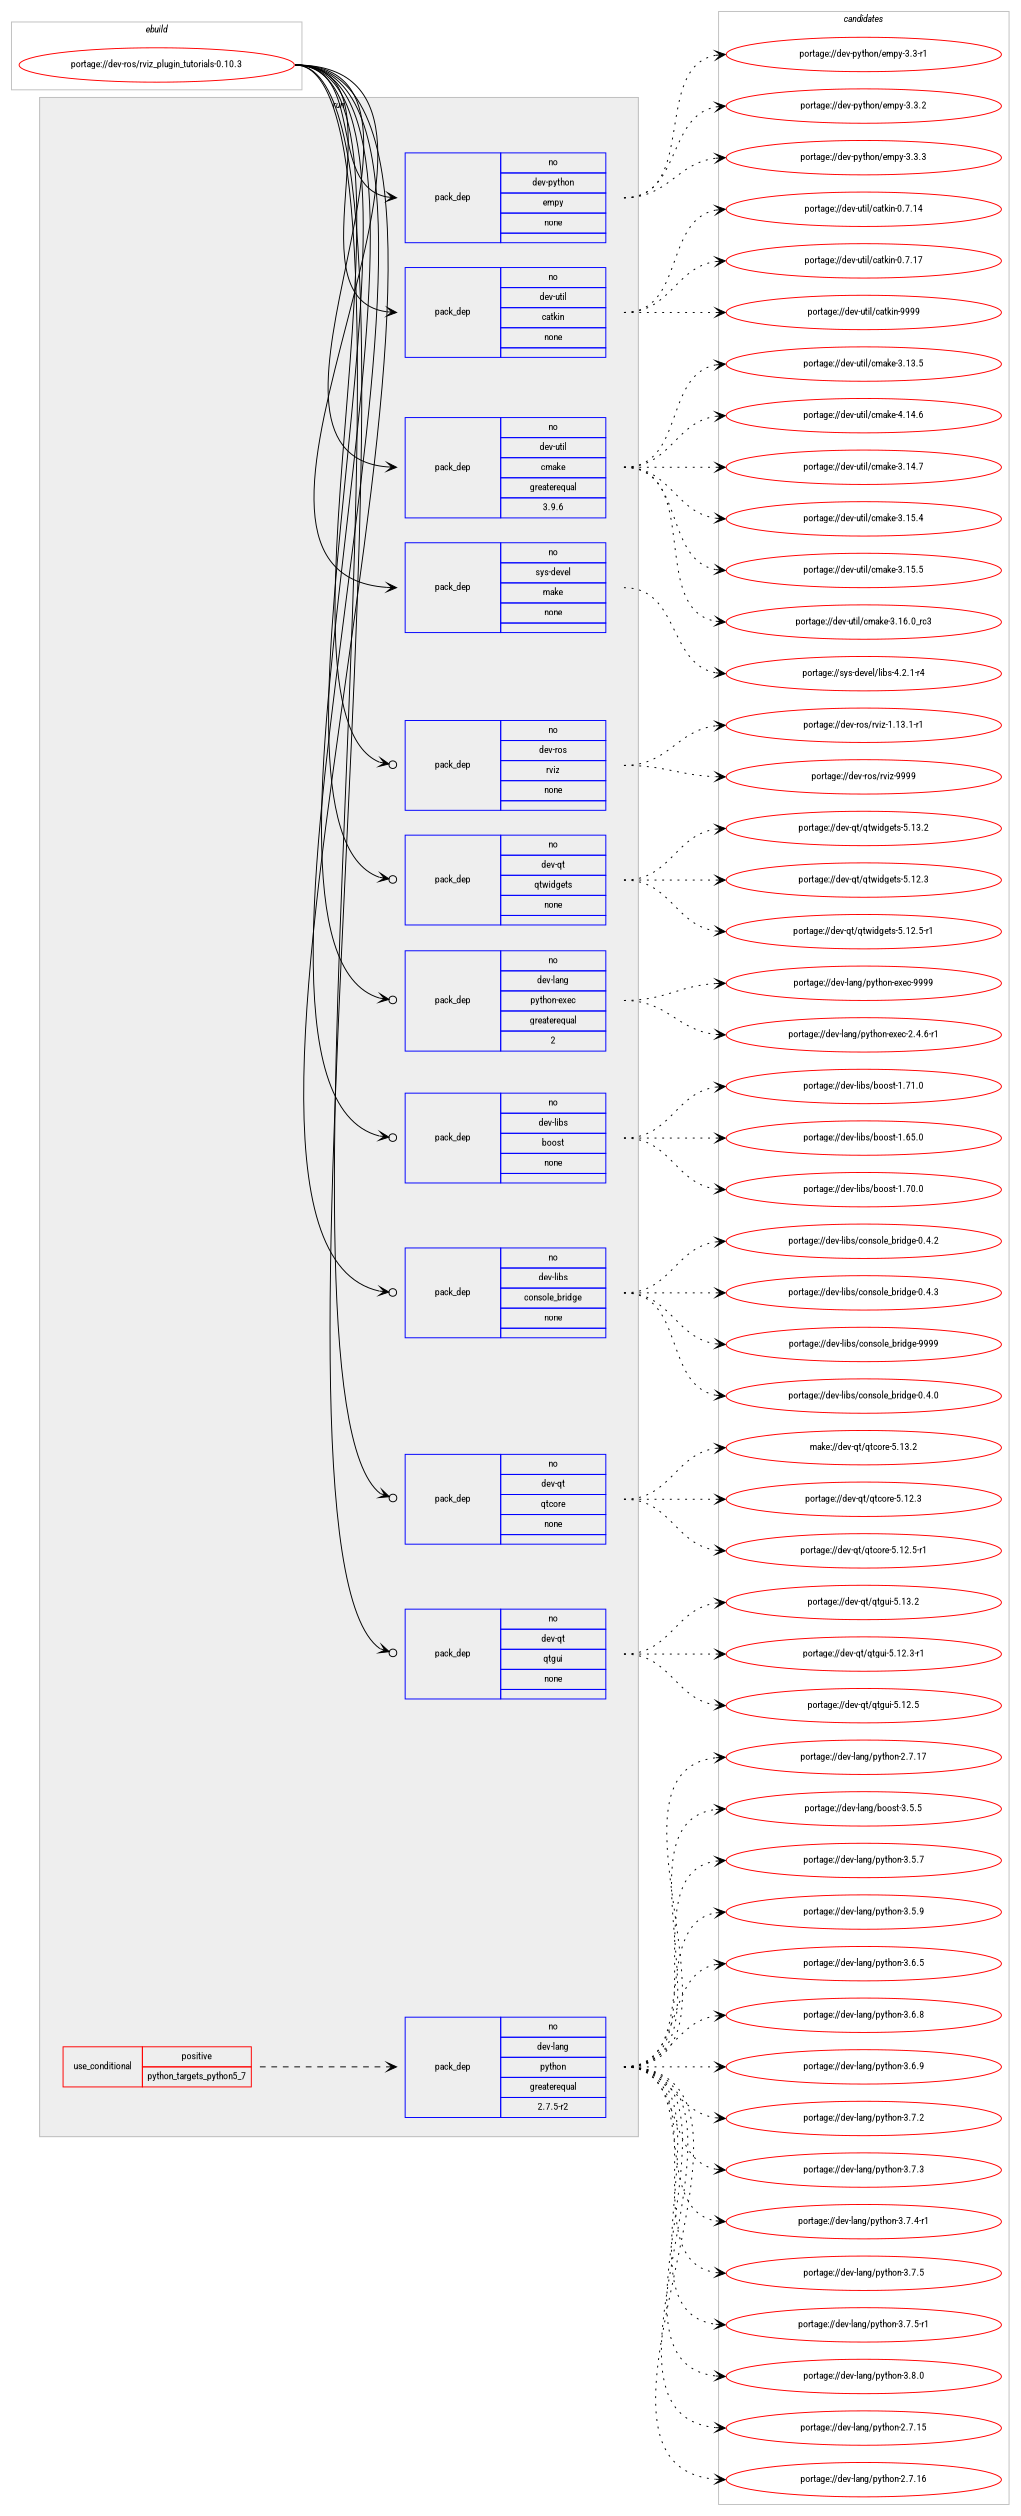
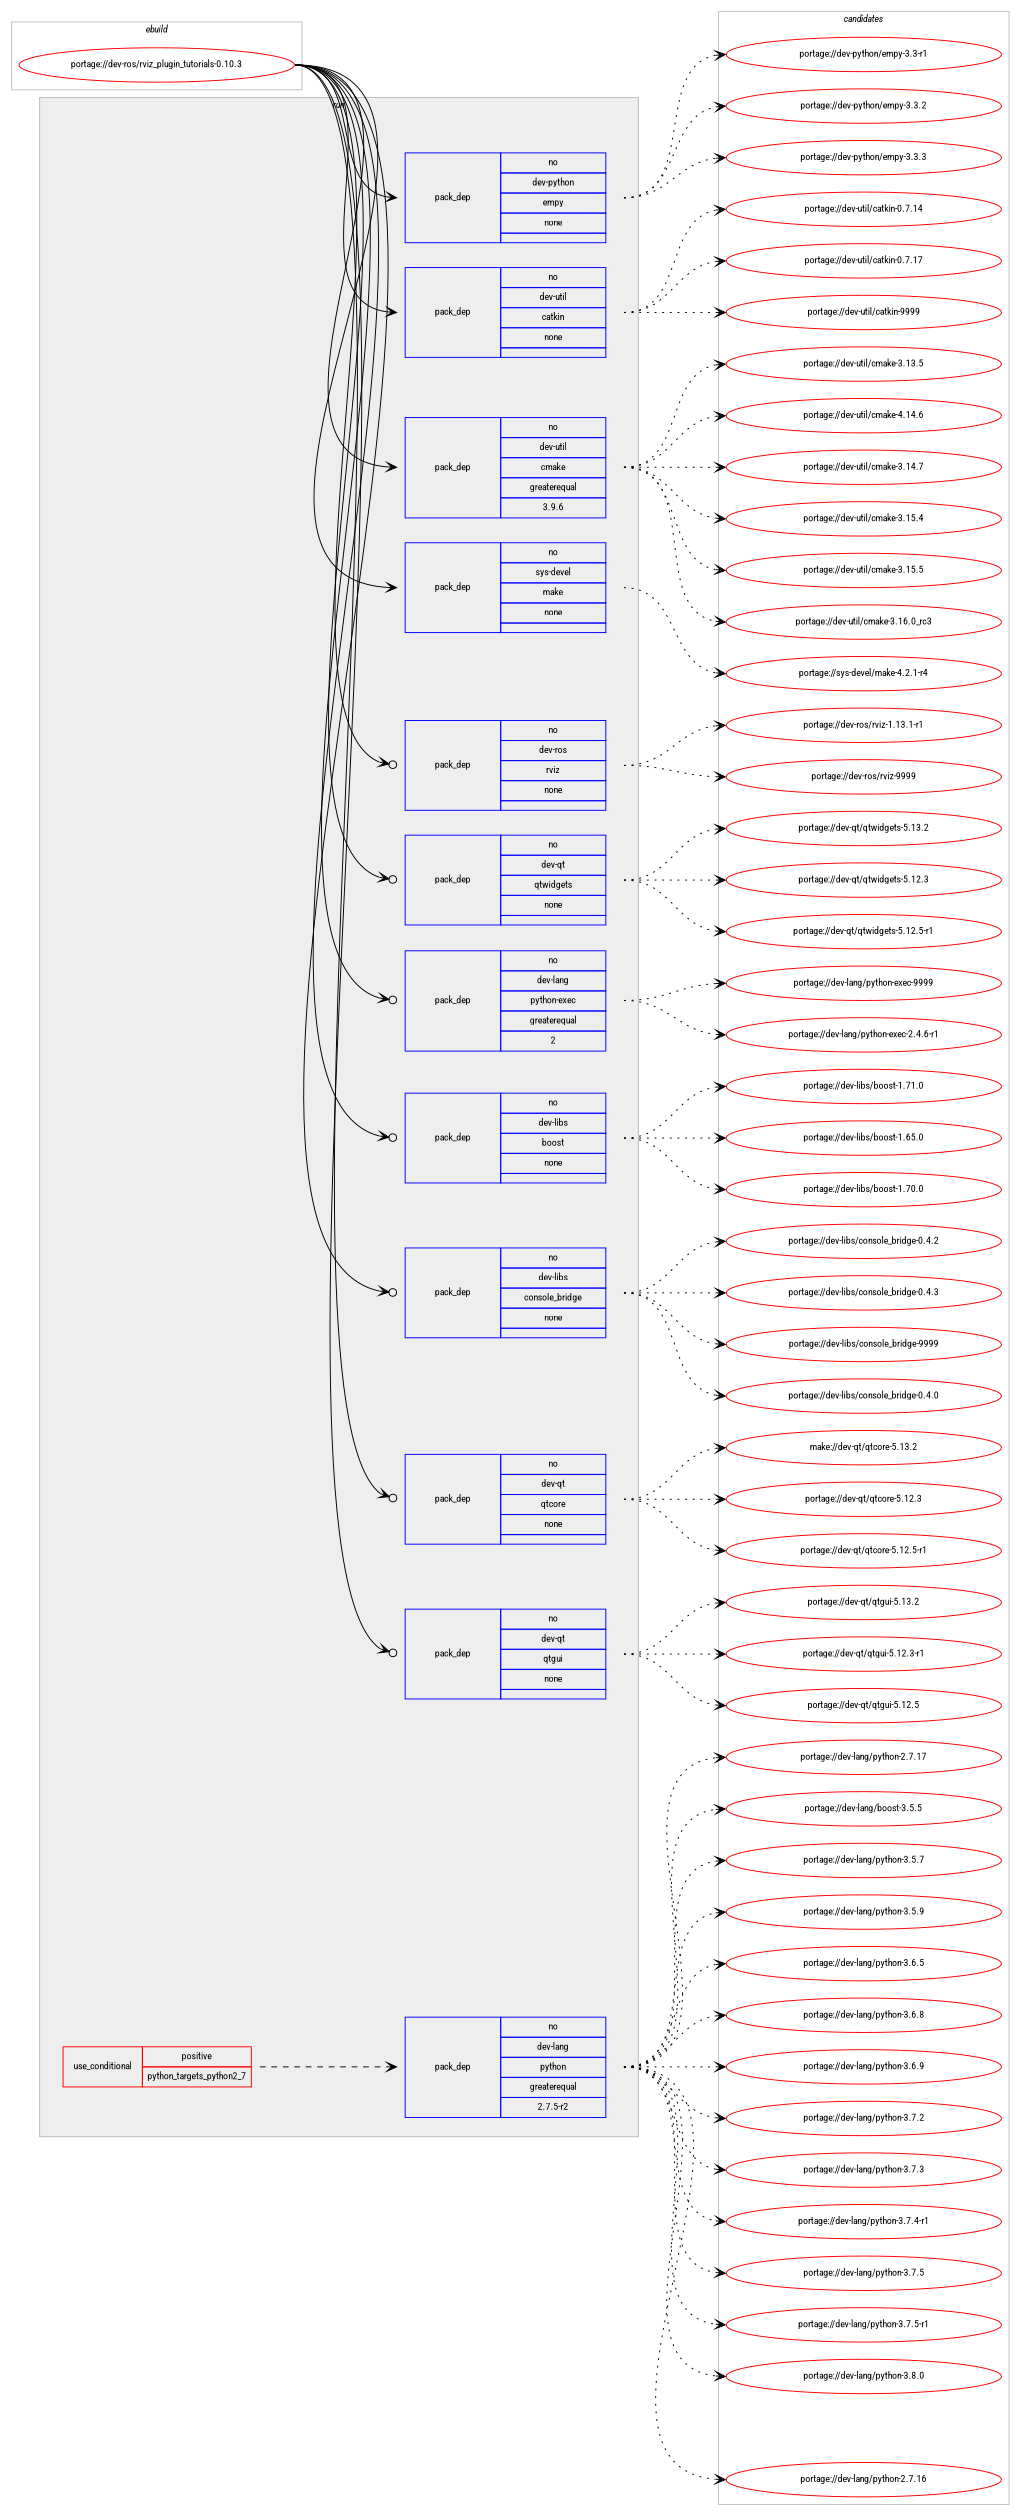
(864, 674) -> (864, 674)
(197, 2076) -> (197, 2076)
(864, 2428) -> none
